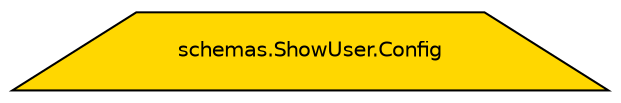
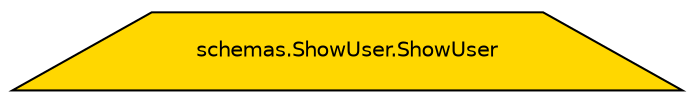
(310, 51) -> (347, 51)
